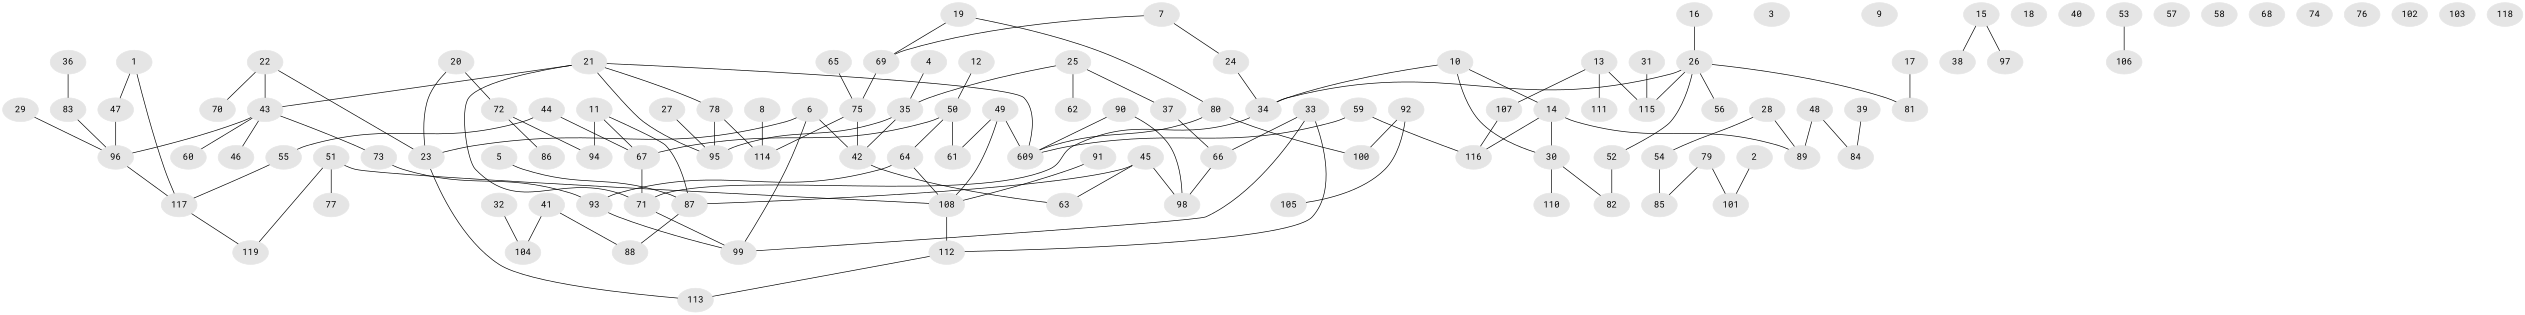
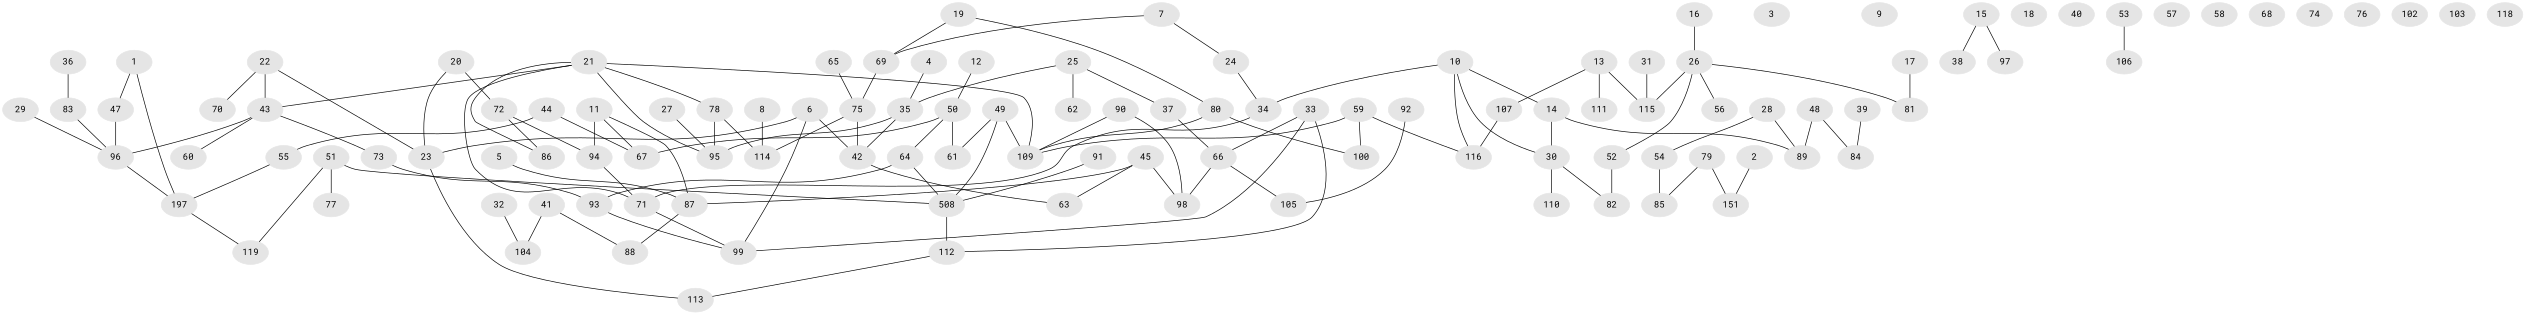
(1479, 86) -> none
none -> (477, 96)
(1384, 134) -> (1360, 134)
(1513, 134) -> (1456, 111)
(236, 157) -> none
(1025, 157) -> (1025, 157)
none -> (1251, 180)
(642, 181) -> (615, 178)
(179, 205) -> (179, 205)
(947, 205) -> (947, 205)
(1731, 205) -> (1731, 205)
